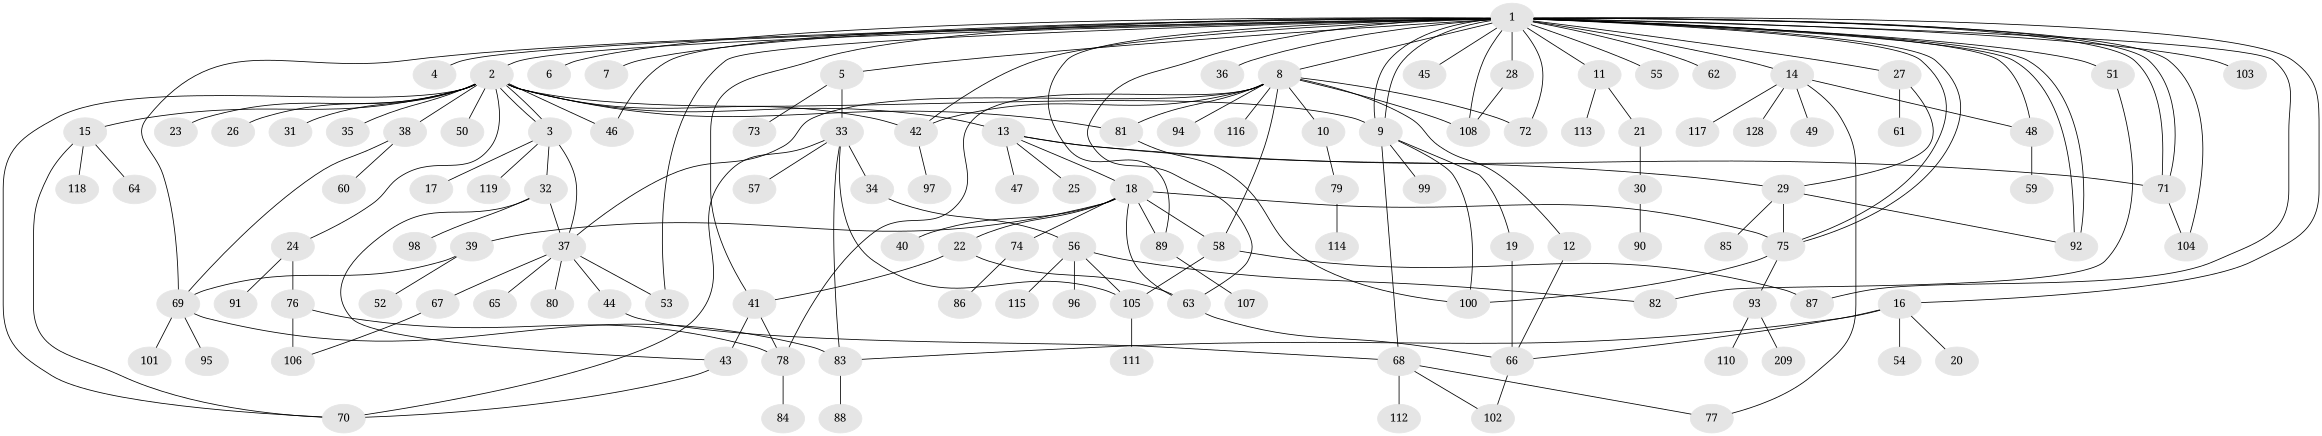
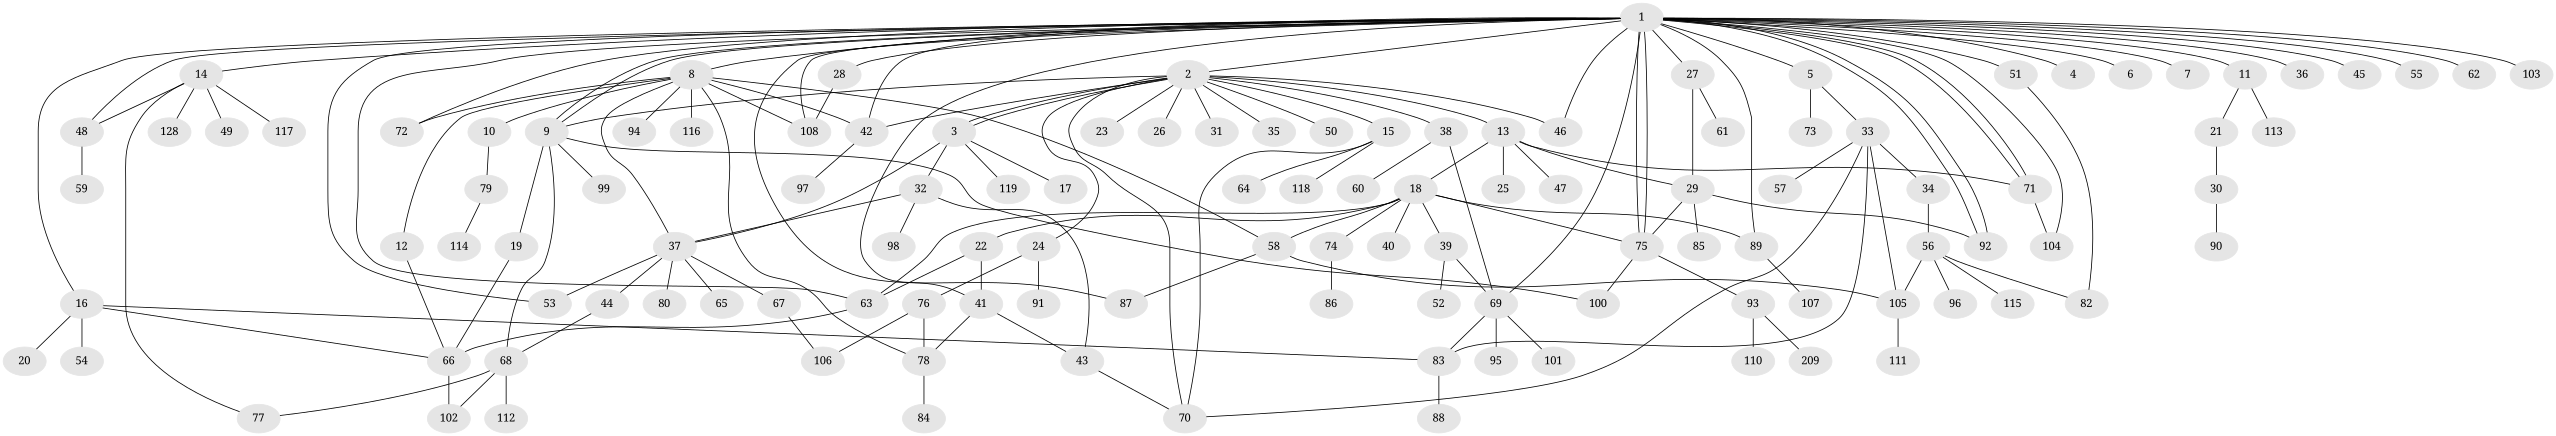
(1121, 132) -> none
